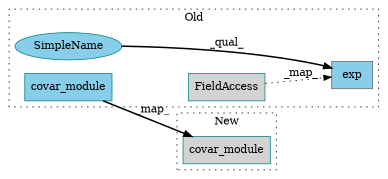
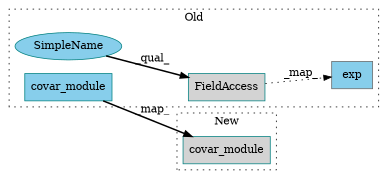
(223, 51) -> (143, 66)
